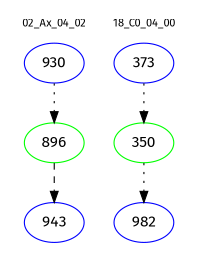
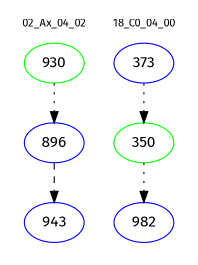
(54, 63) -> (54, 63)
(54, 143) -> (54, 143)
